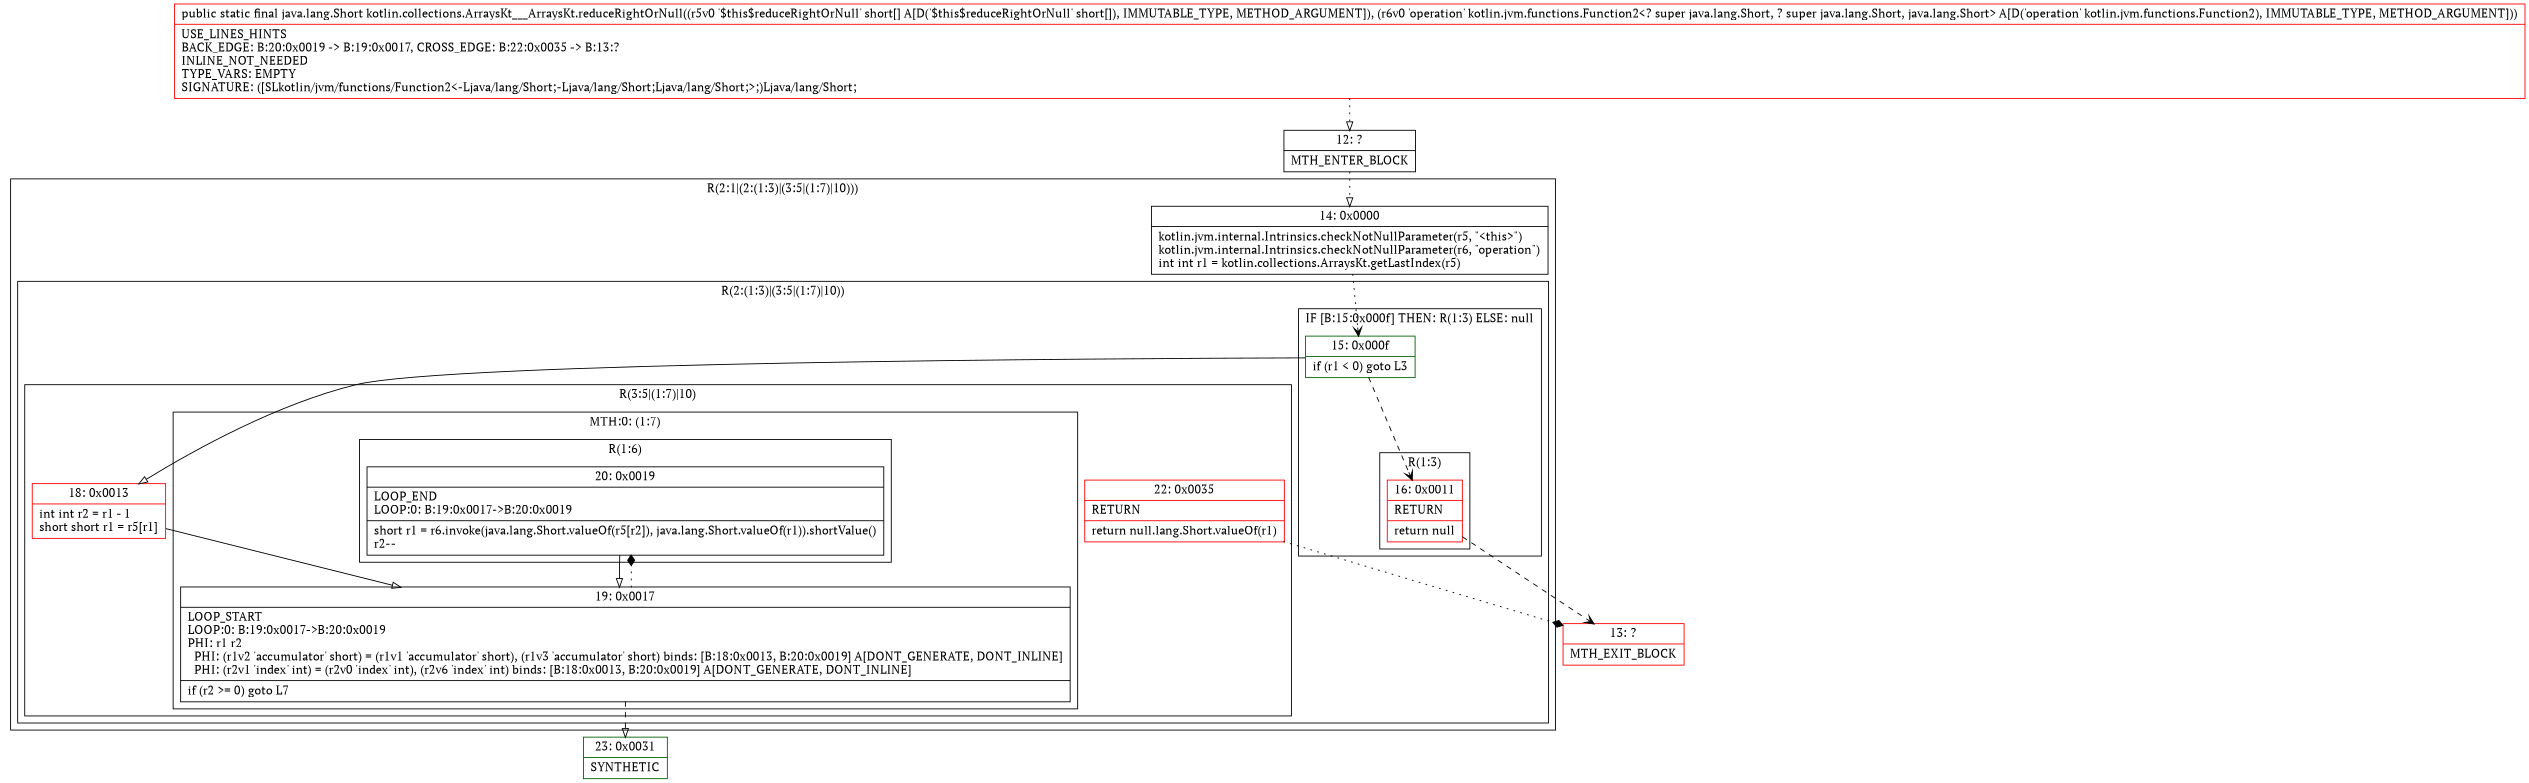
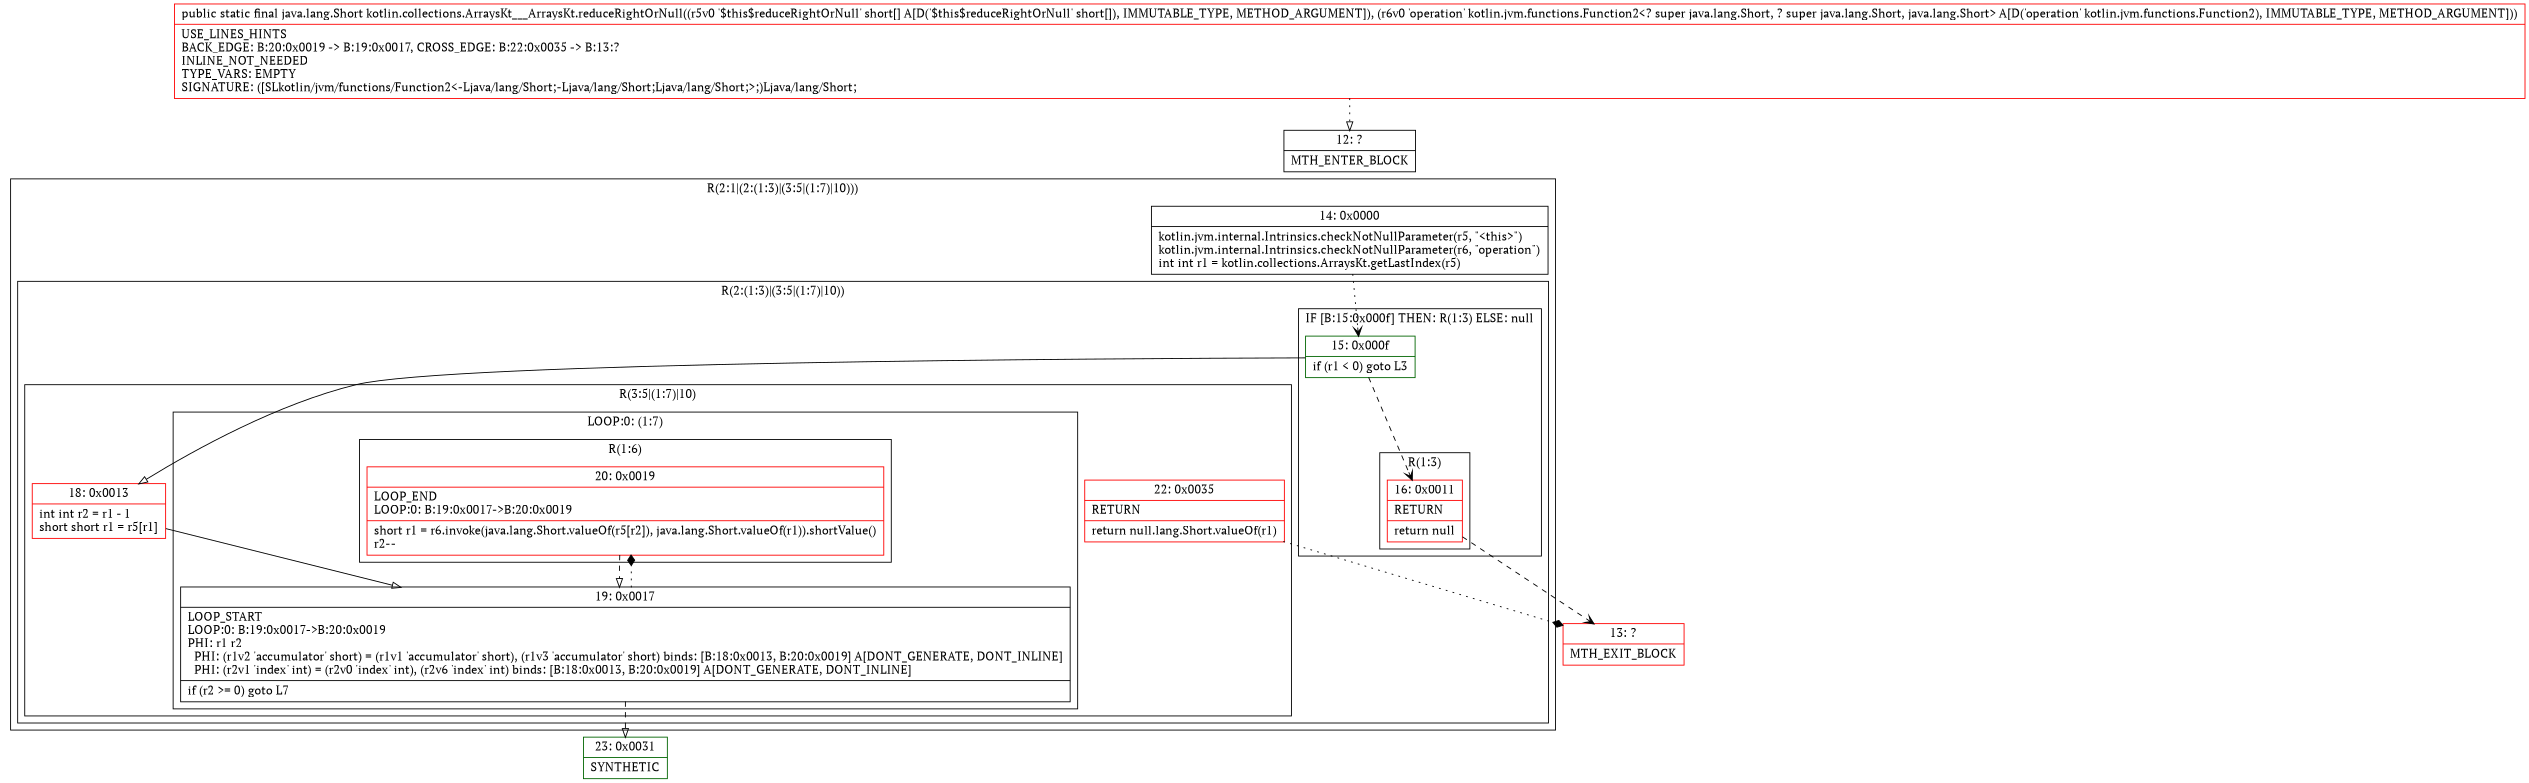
(1350, 185) -> none
(625, 422) -> (625, 422)
(625, 511) -> (625, 511)
(619, 568) -> (619, 568)
